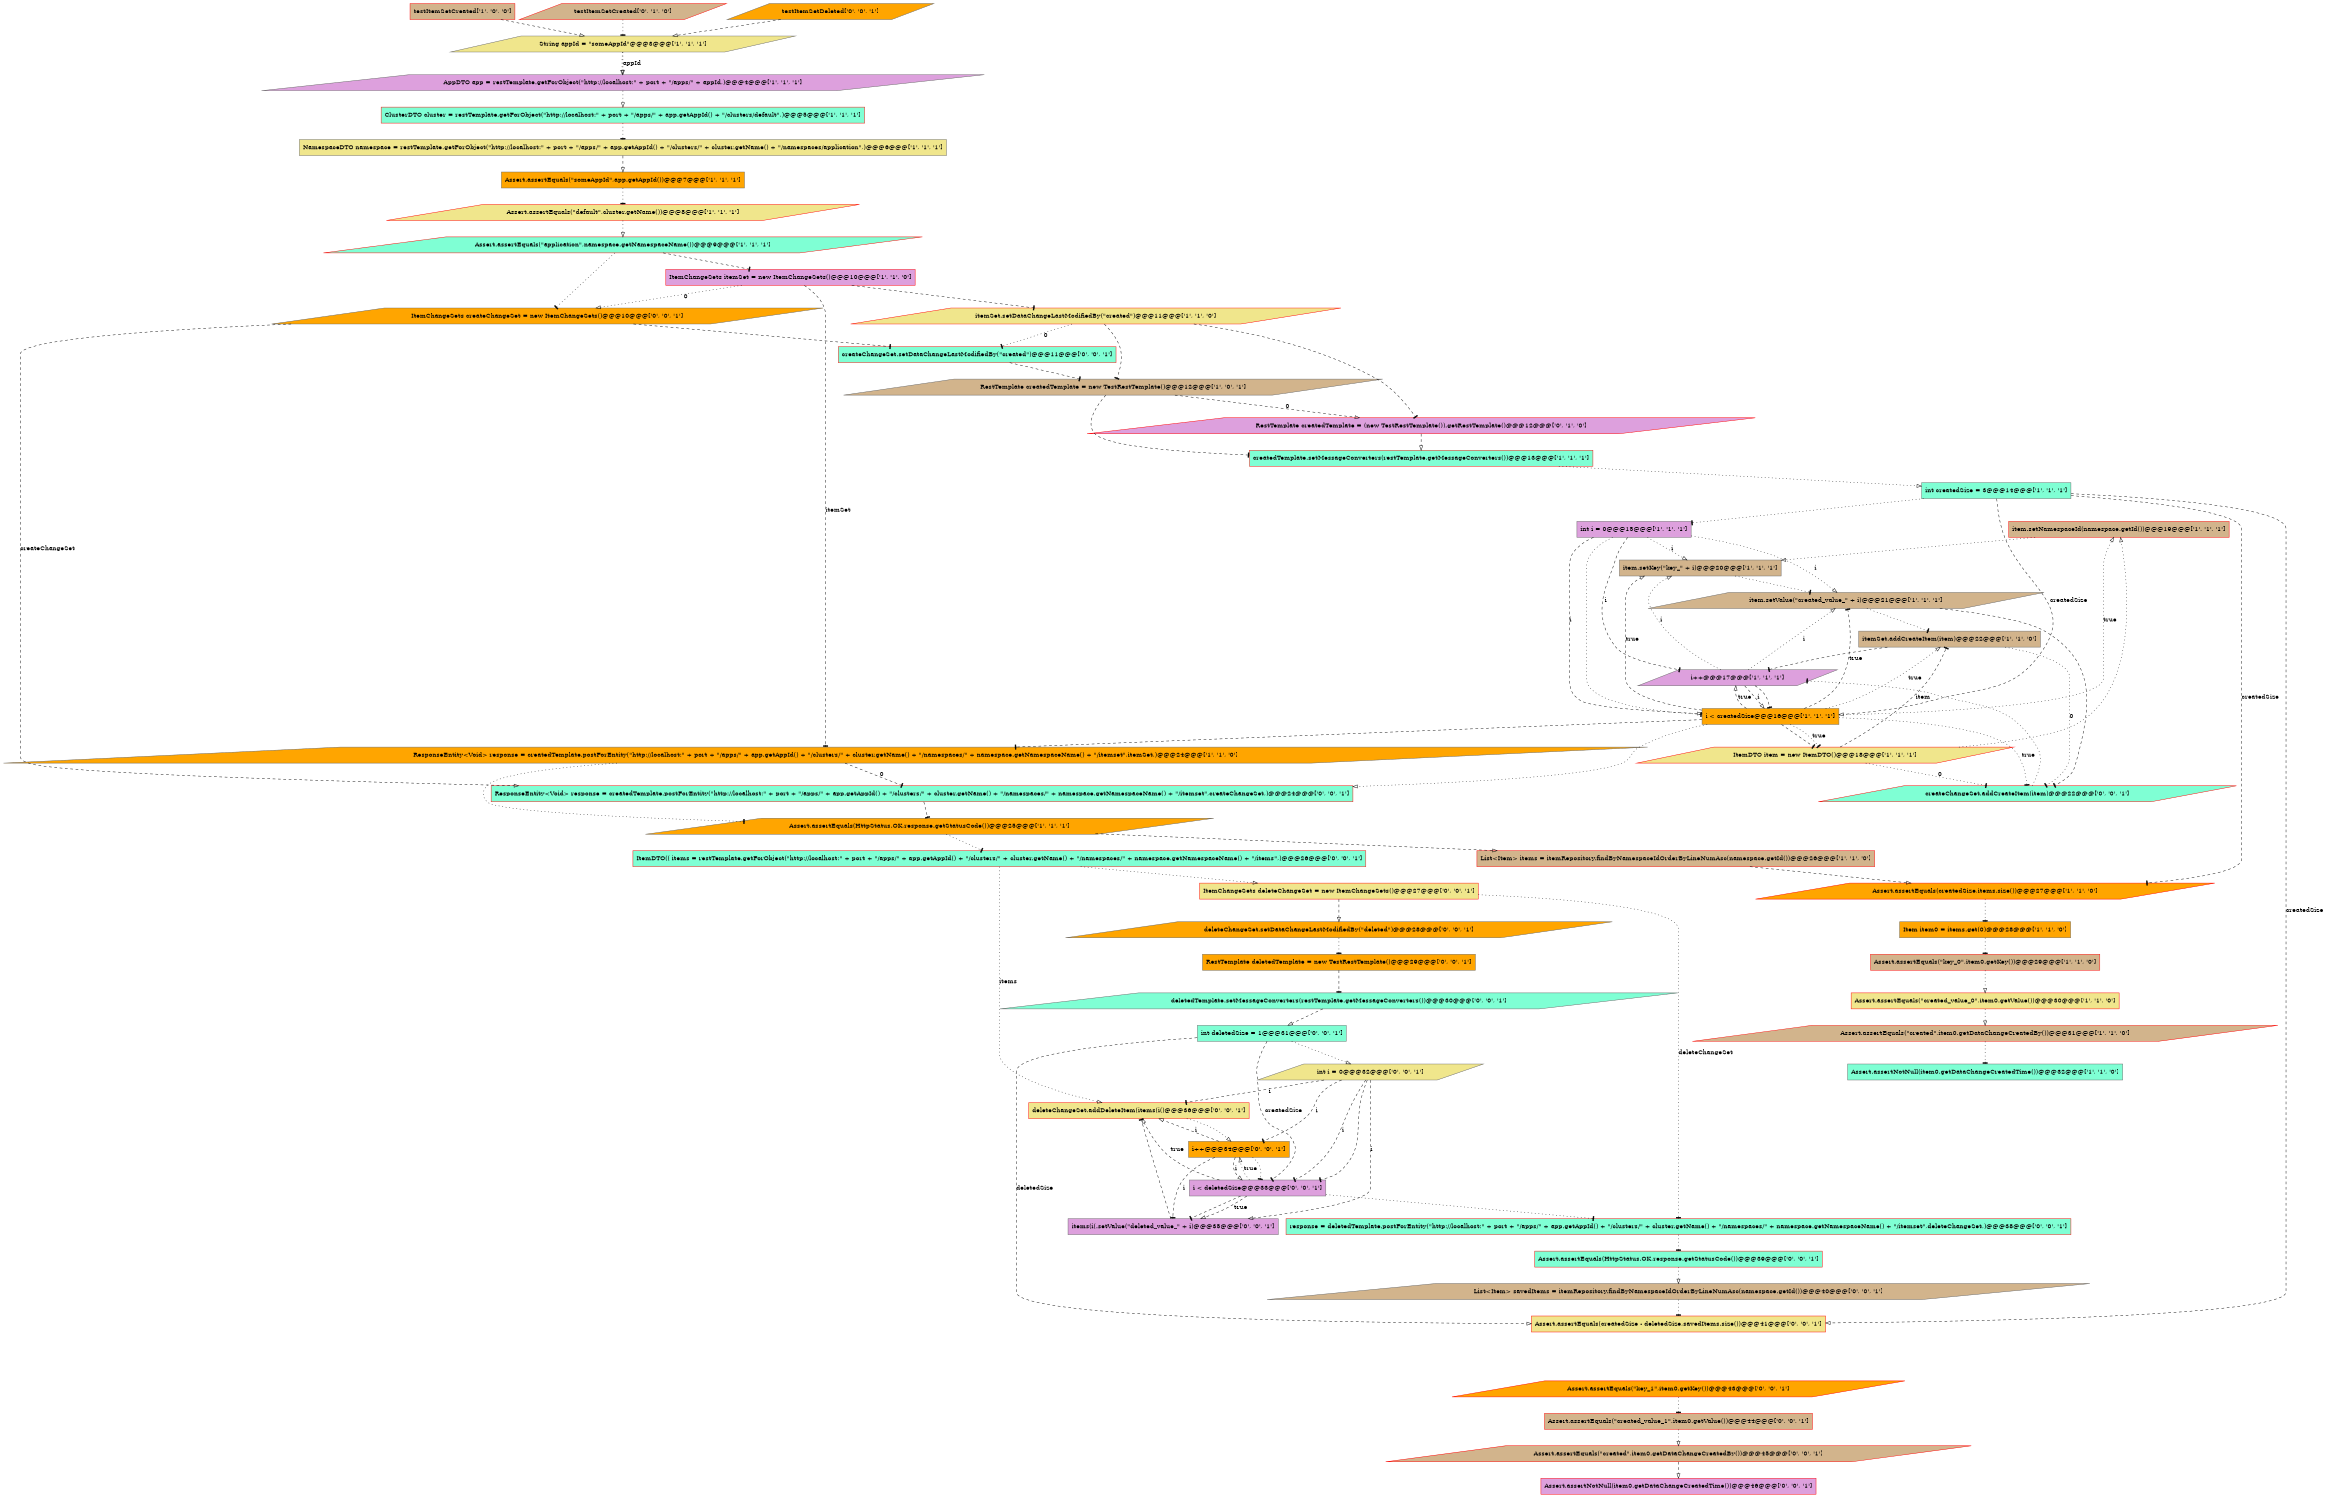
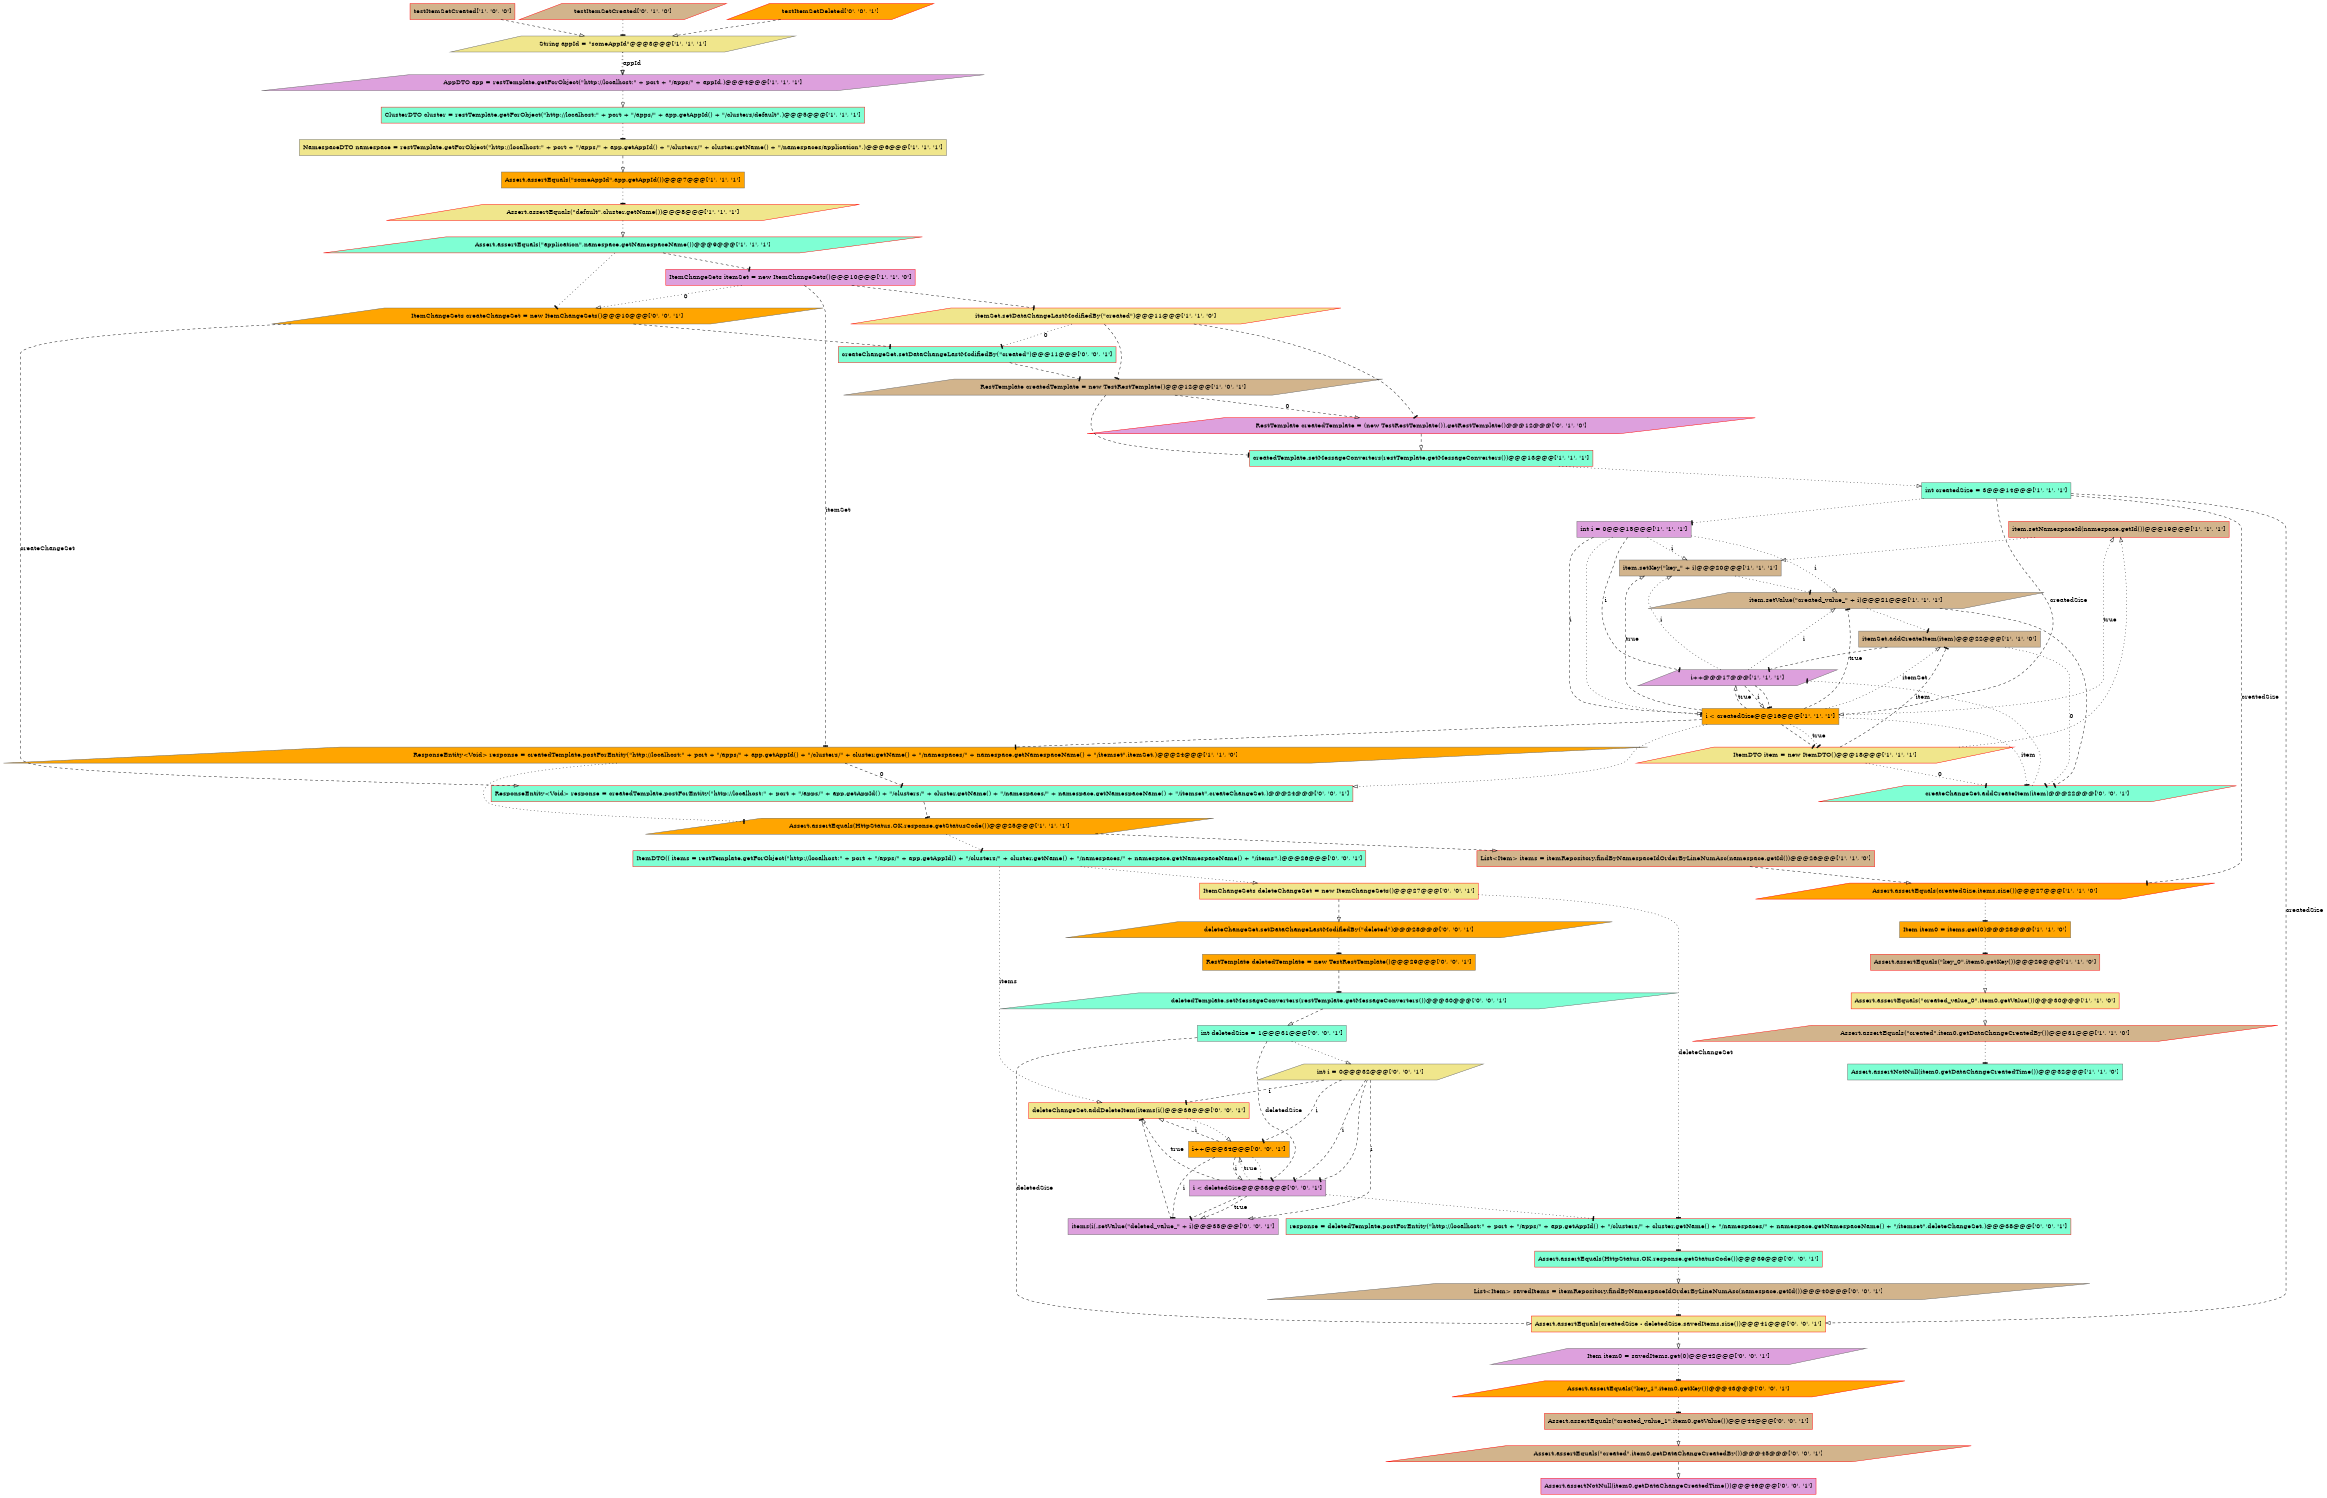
(830, 12) -> (830, 12)
(1915, 678) -> (1915, 678)
(2028, 755) -> (2028, 755)
(1284, 1111) -> (1284, 1111)
none -> (1678, 1356)
